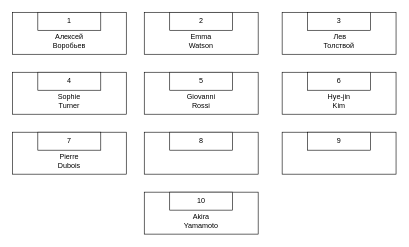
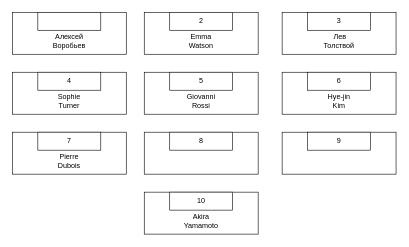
(69, 21) -> none
